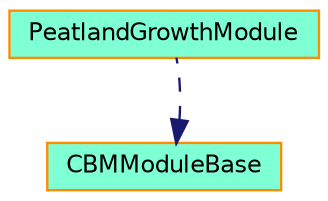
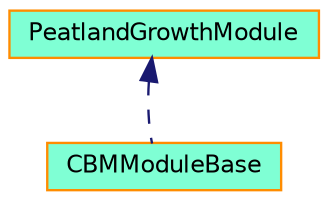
(180, 89) -> (149, 113)
